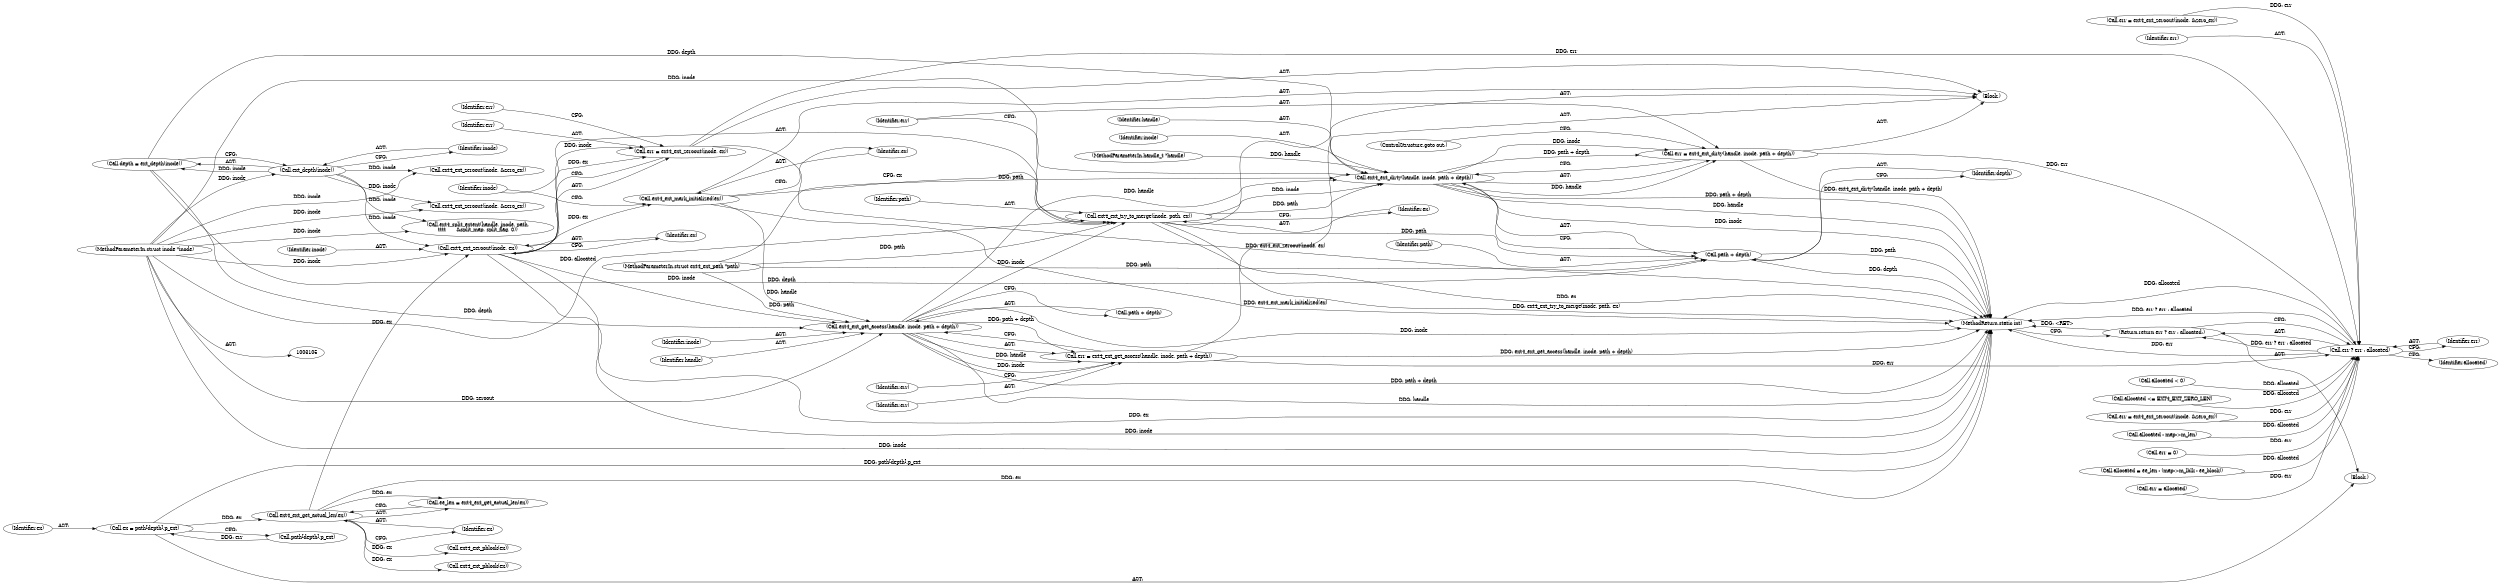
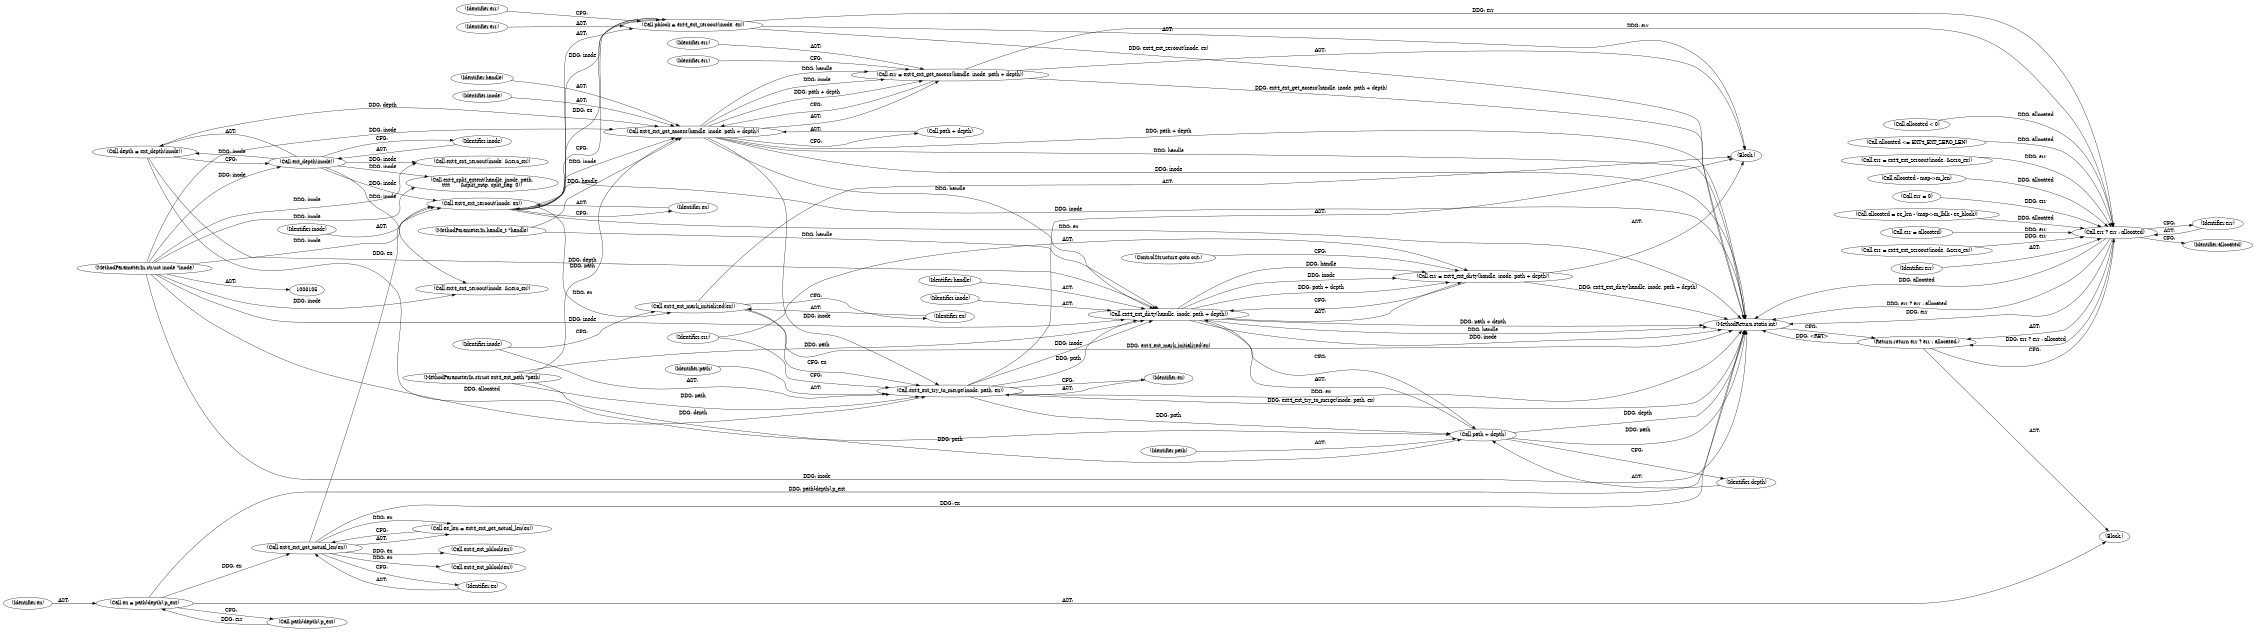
(681, 152) -> (693, 25)
(2110, 184) -> none
(764, 289) -> (601, 181)
(478, 399) -> (383, 130)
